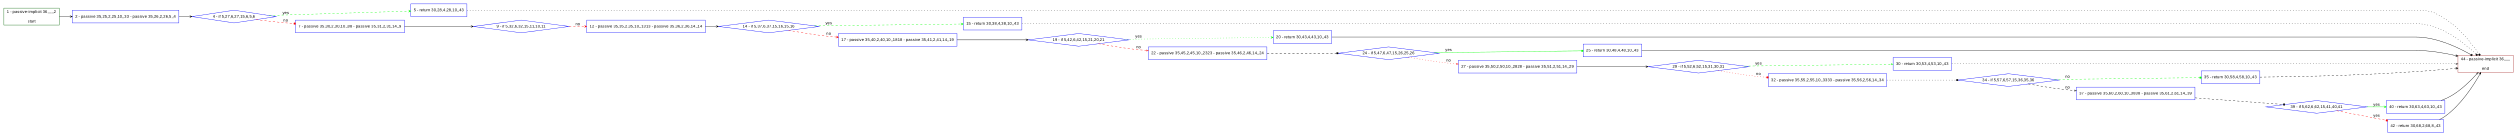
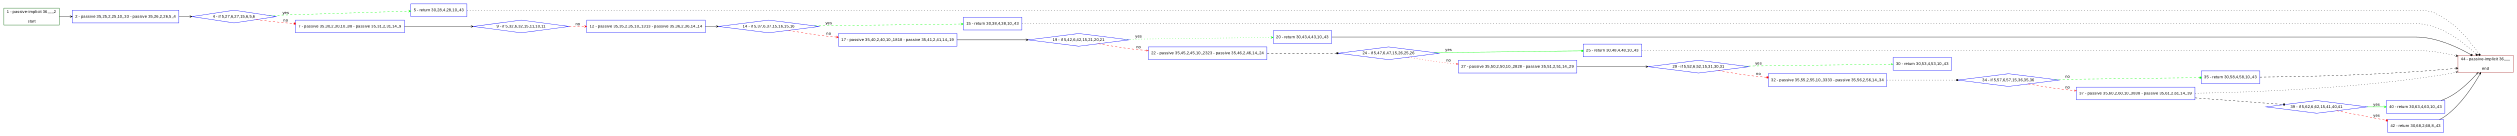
(2049, 50) -> (2049, 50)
(2204, 64) -> (2326, 88)
(1742, 75) -> (1742, 75)
(2051, 88) -> (2051, 88)
